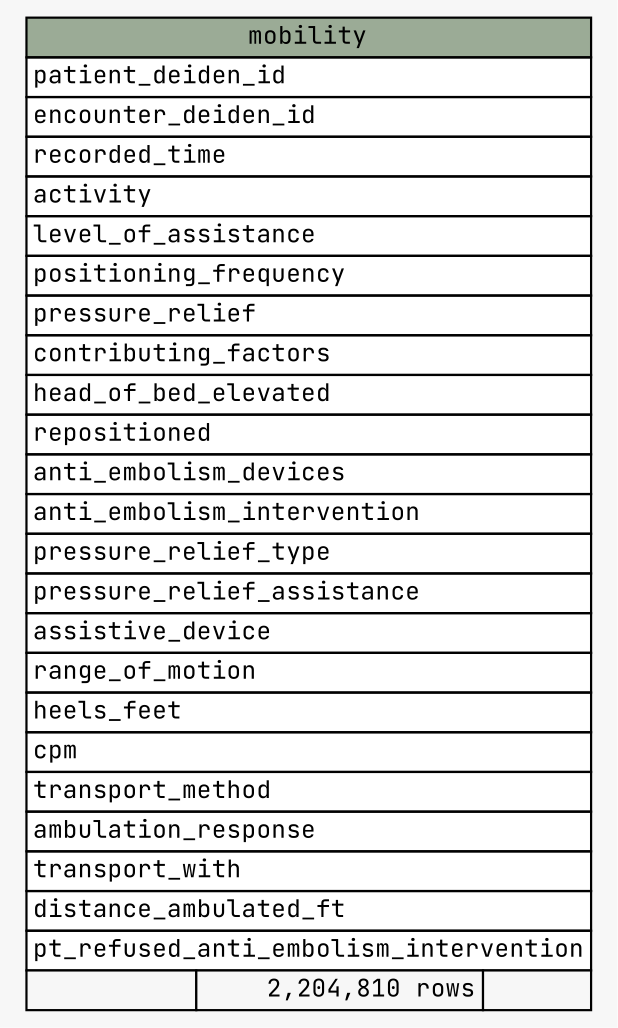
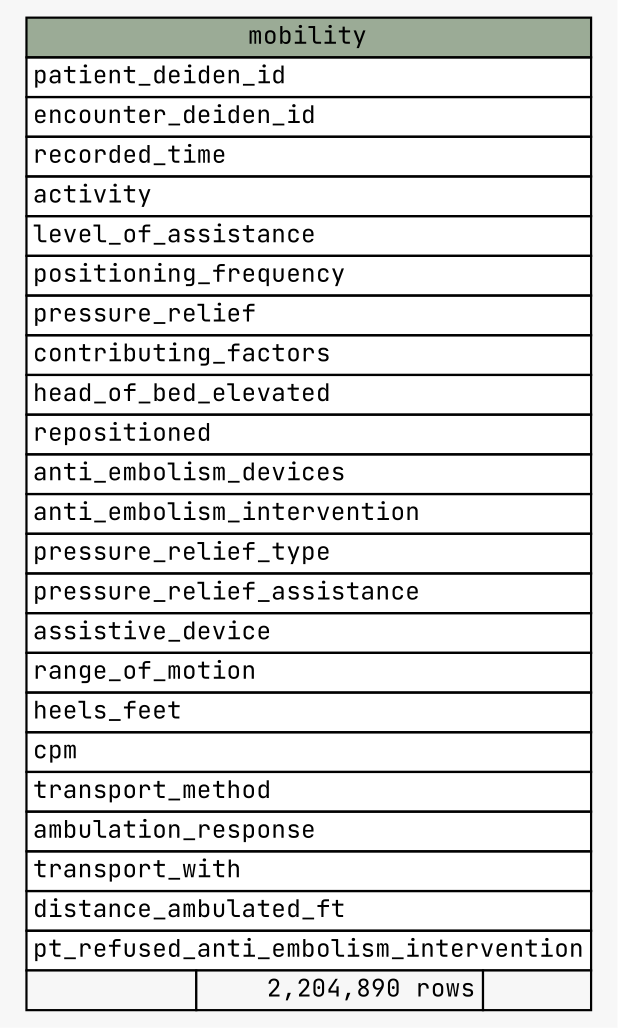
(372, 989) -> (372, 989)
